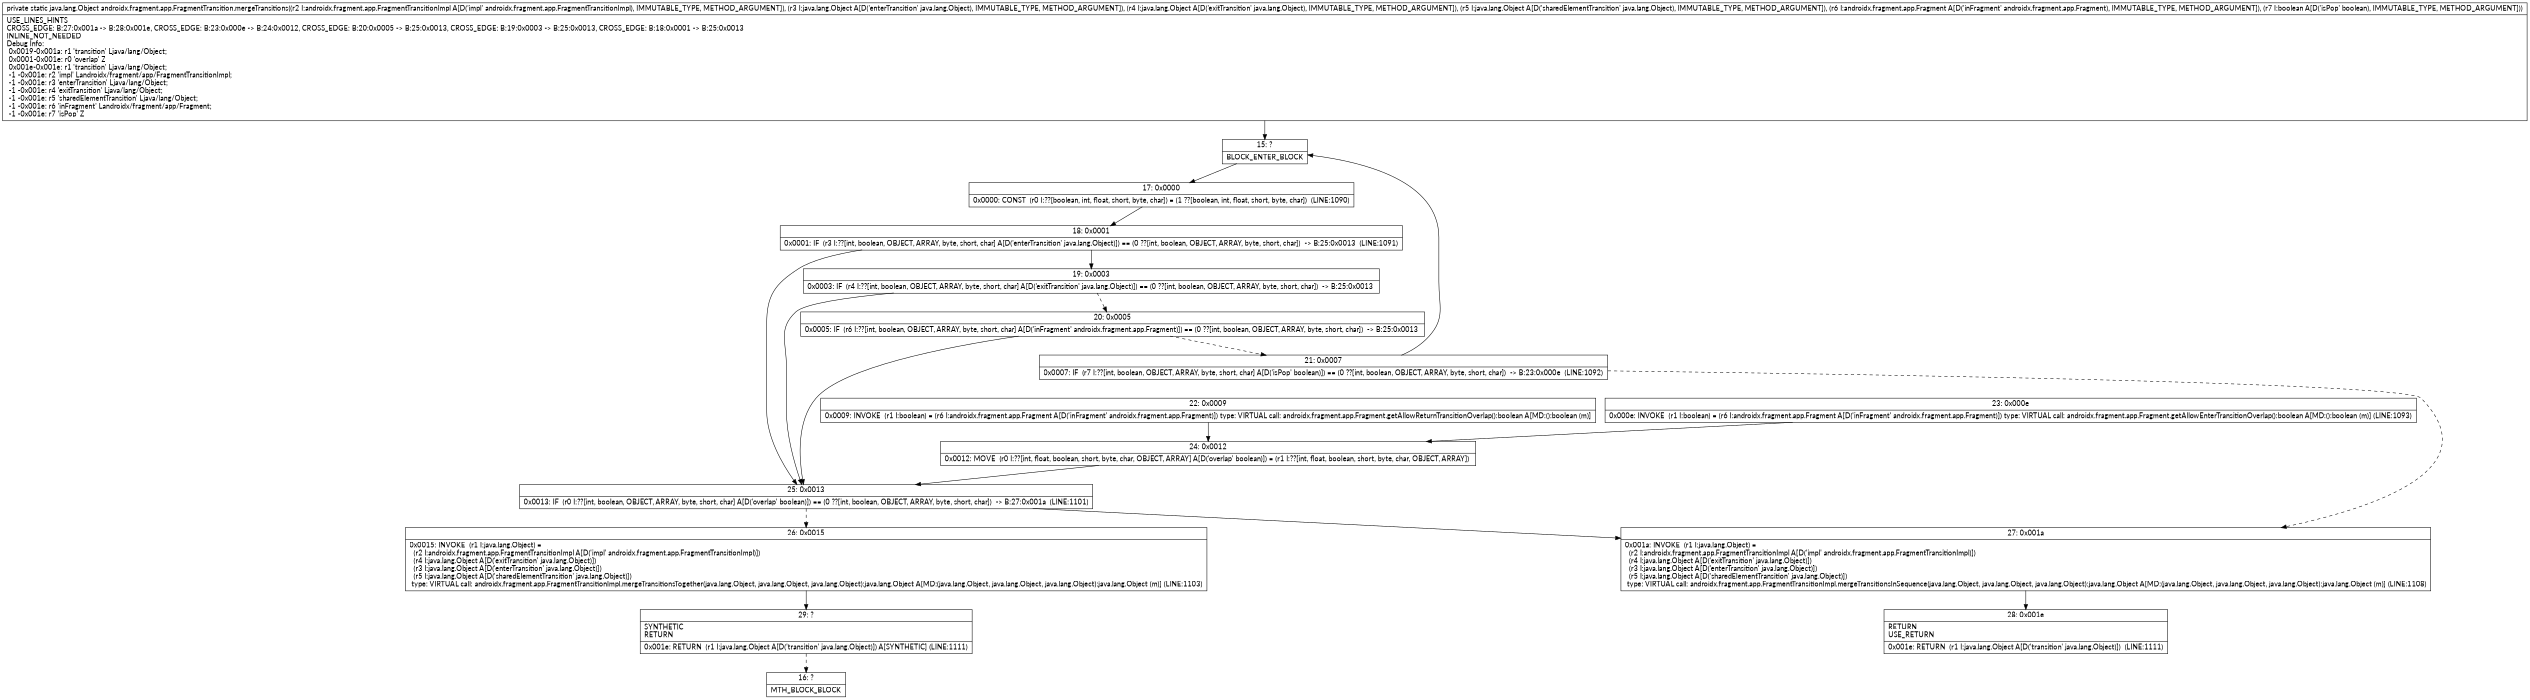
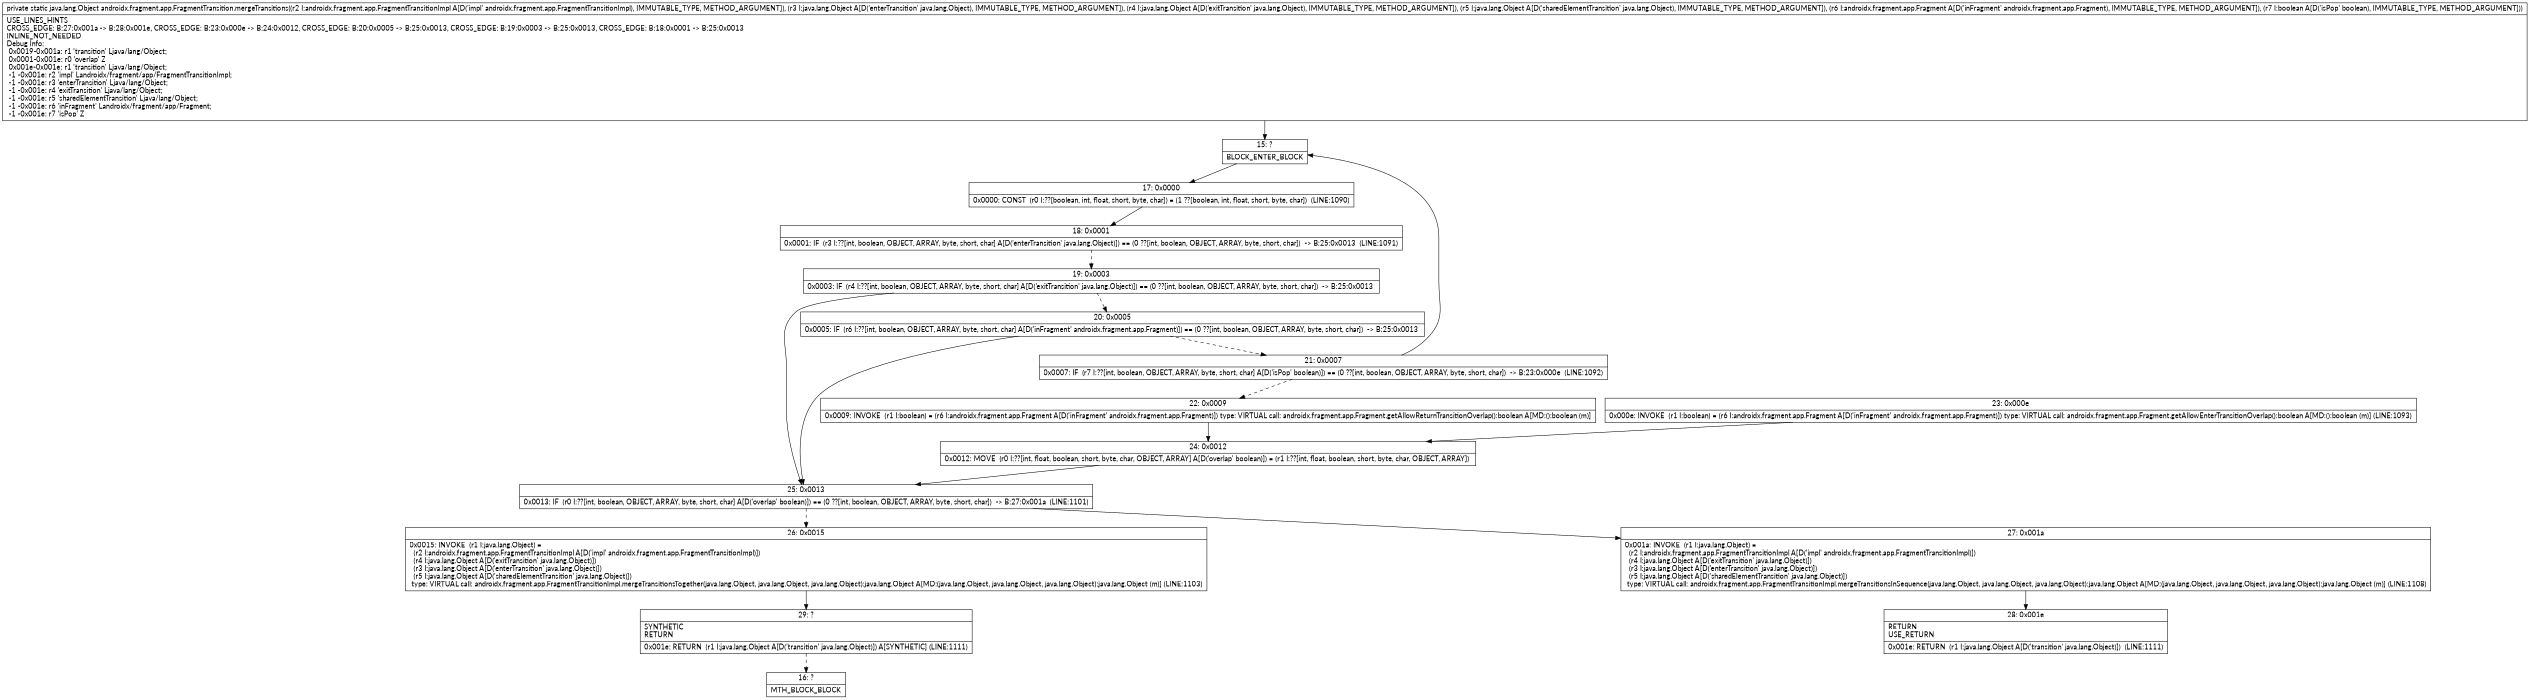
(1091, 257) -> (1091, 257)
(767, 338) -> none
(2133, 381) -> (1268, 388)
